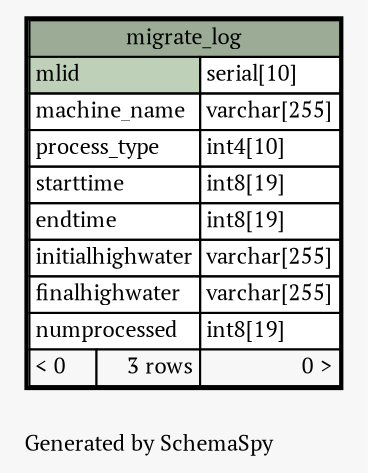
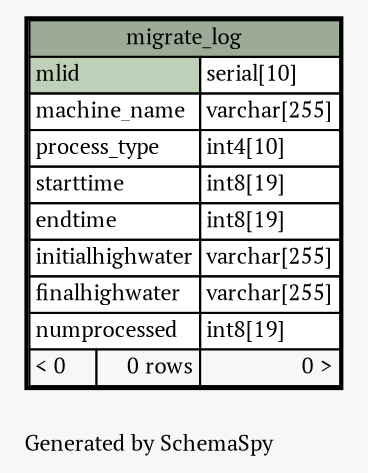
(161, 367) -> (161, 367)
